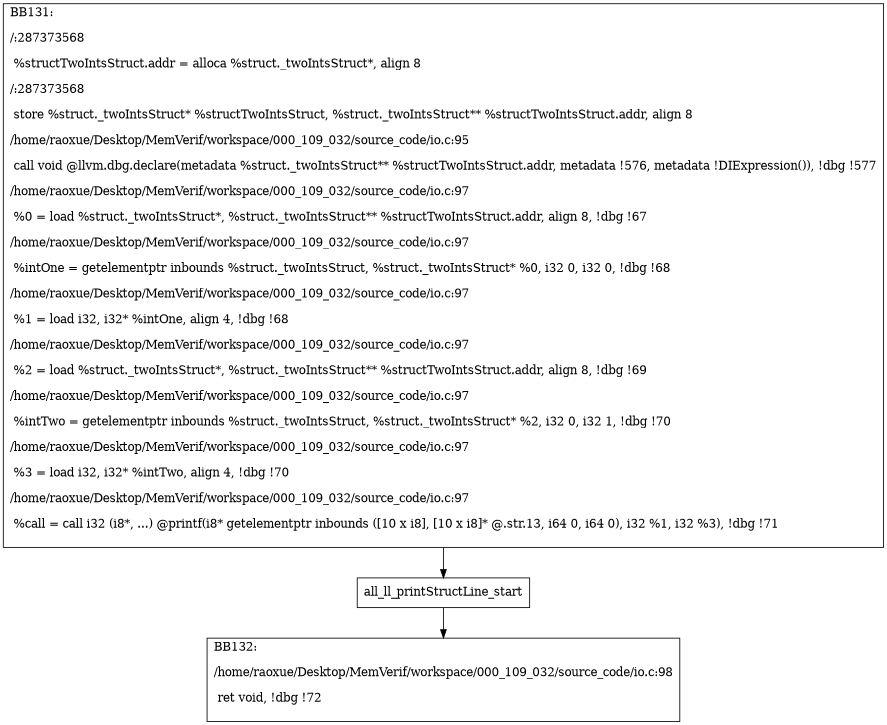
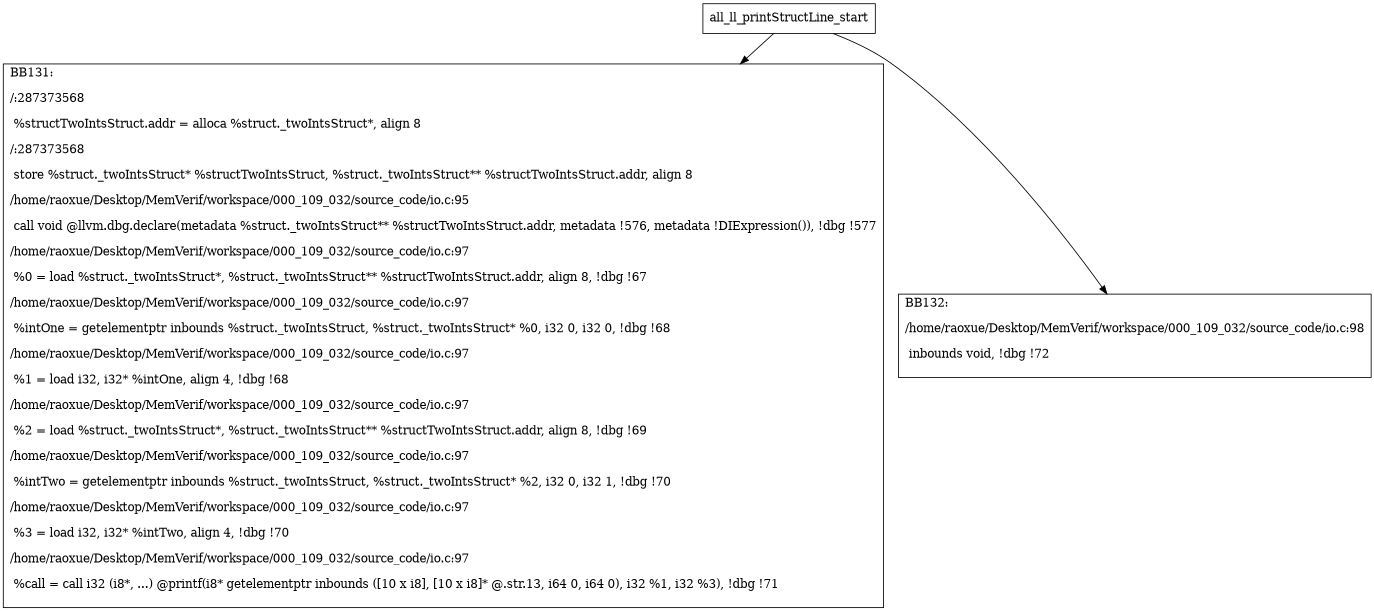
(443, 558) -> (760, 46)
(268, 698) -> (977, 354)
